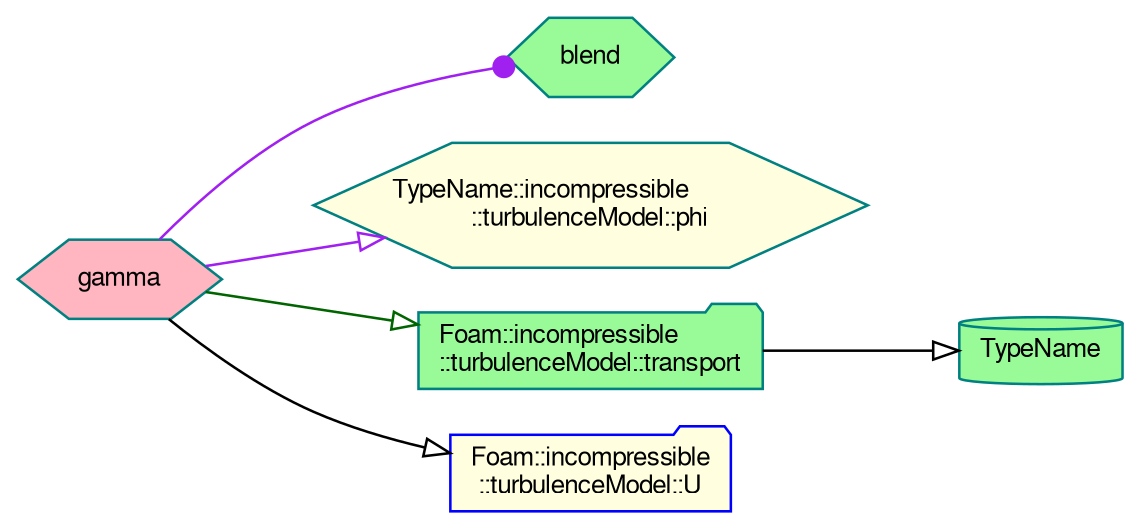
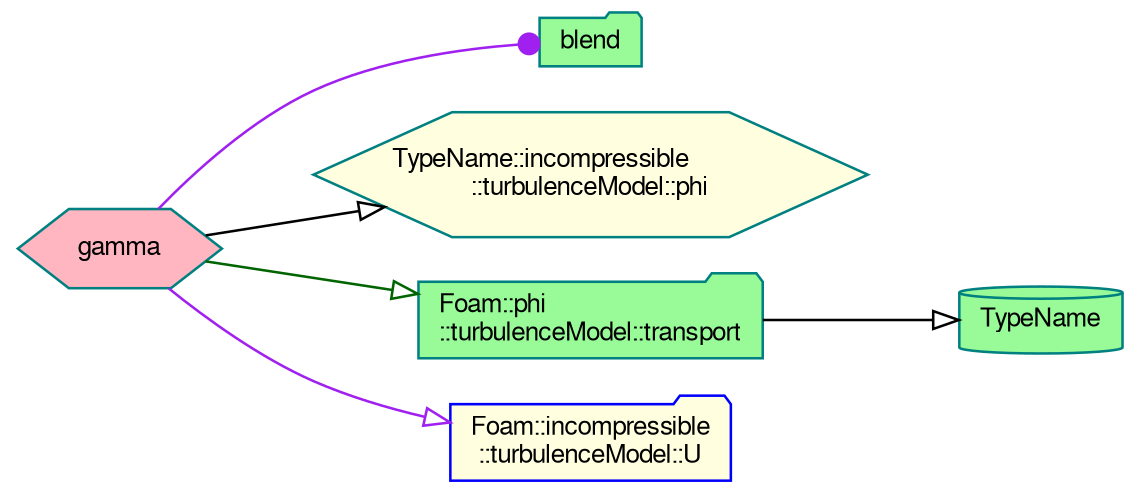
(591, 57) -> (591, 42)
(282, 254) -> (282, 223)
(591, 351) -> (591, 320)
(289, 400) -> (289, 369)
